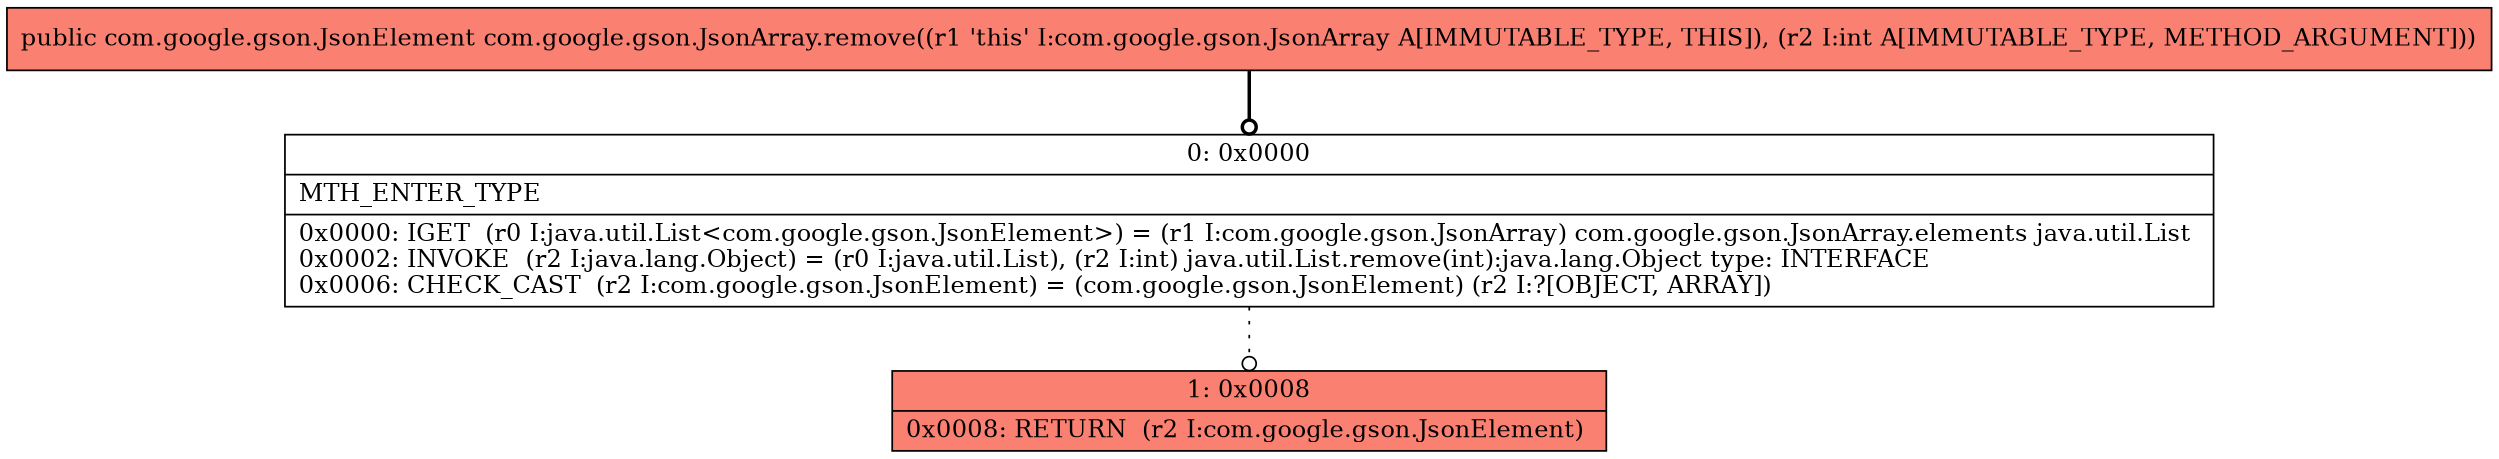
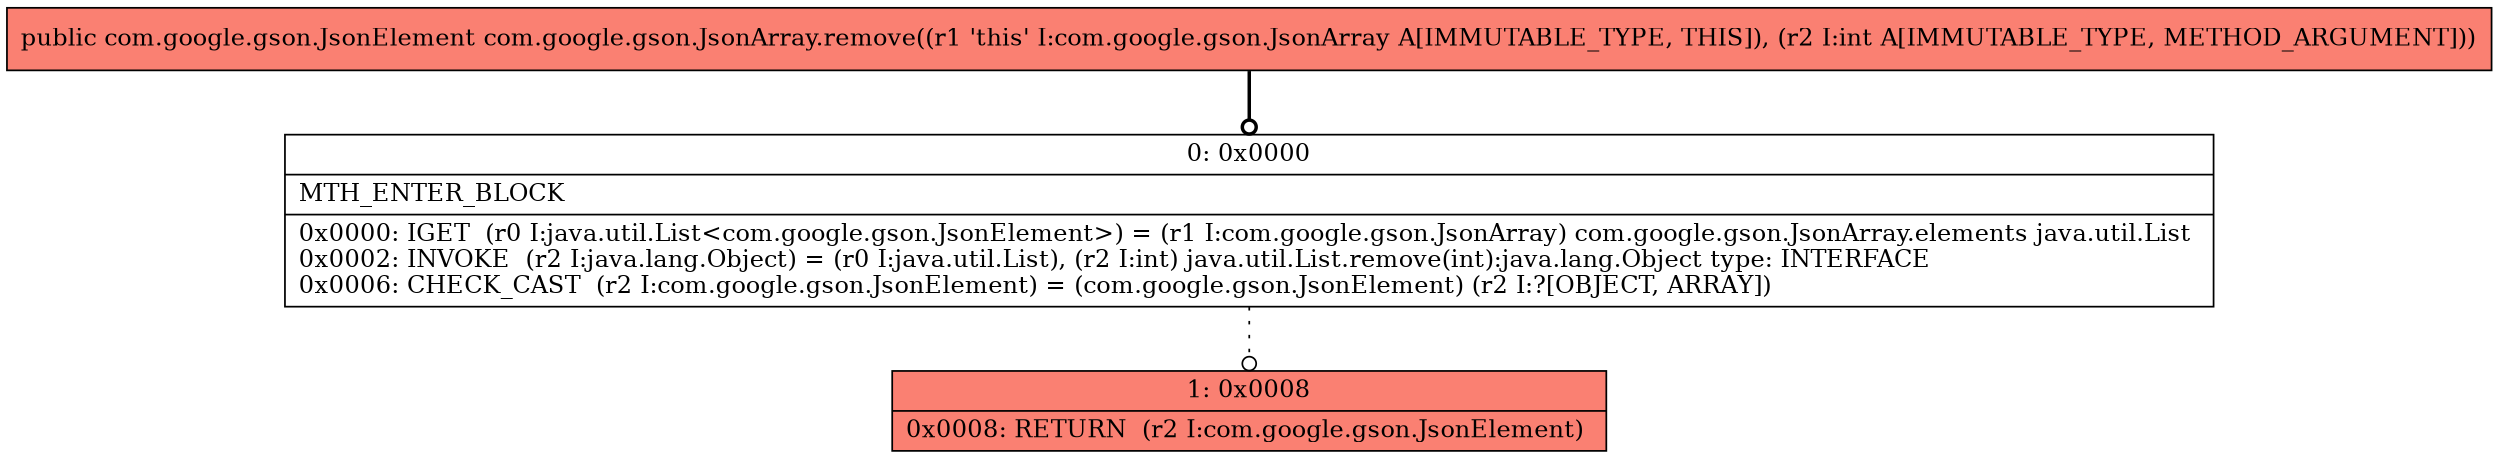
(420, 194) -> (433, 194)
